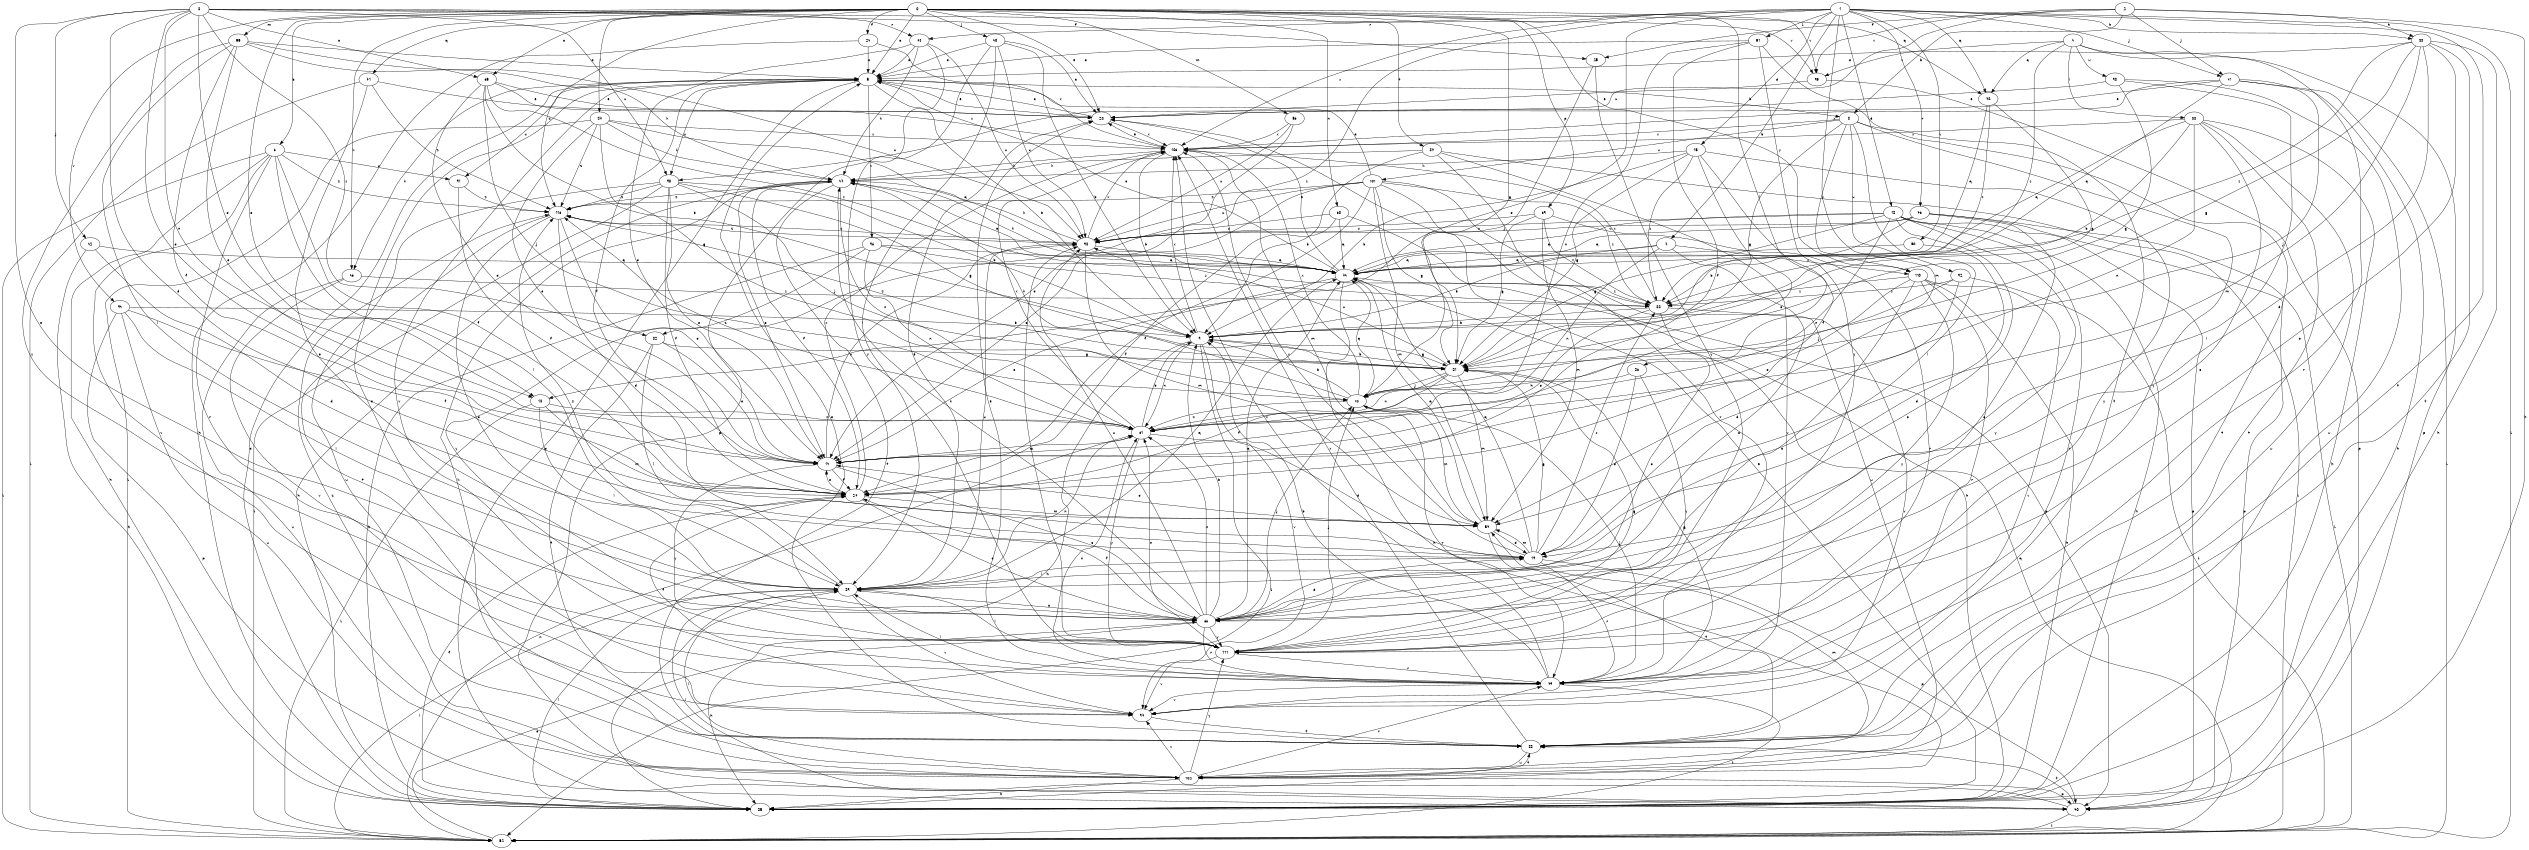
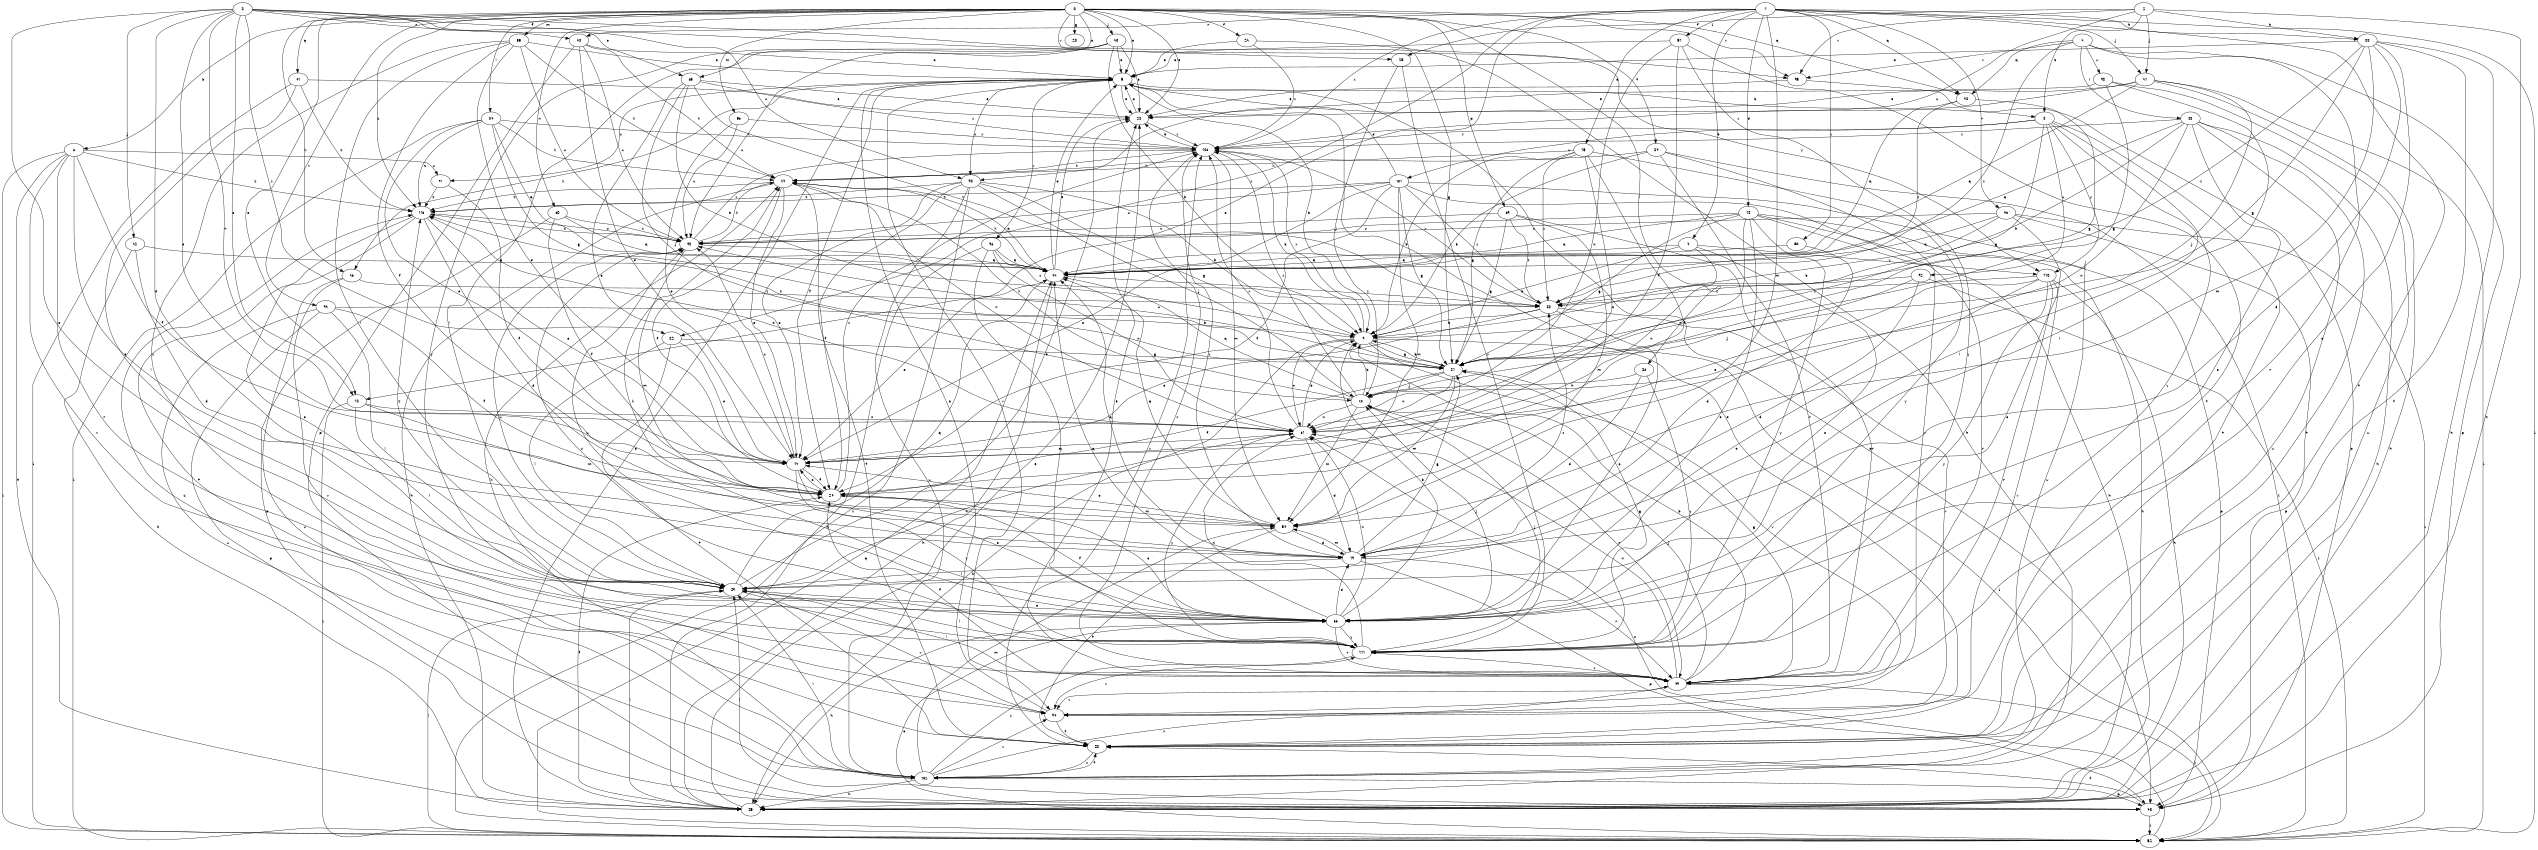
none -> (1075, 40)
